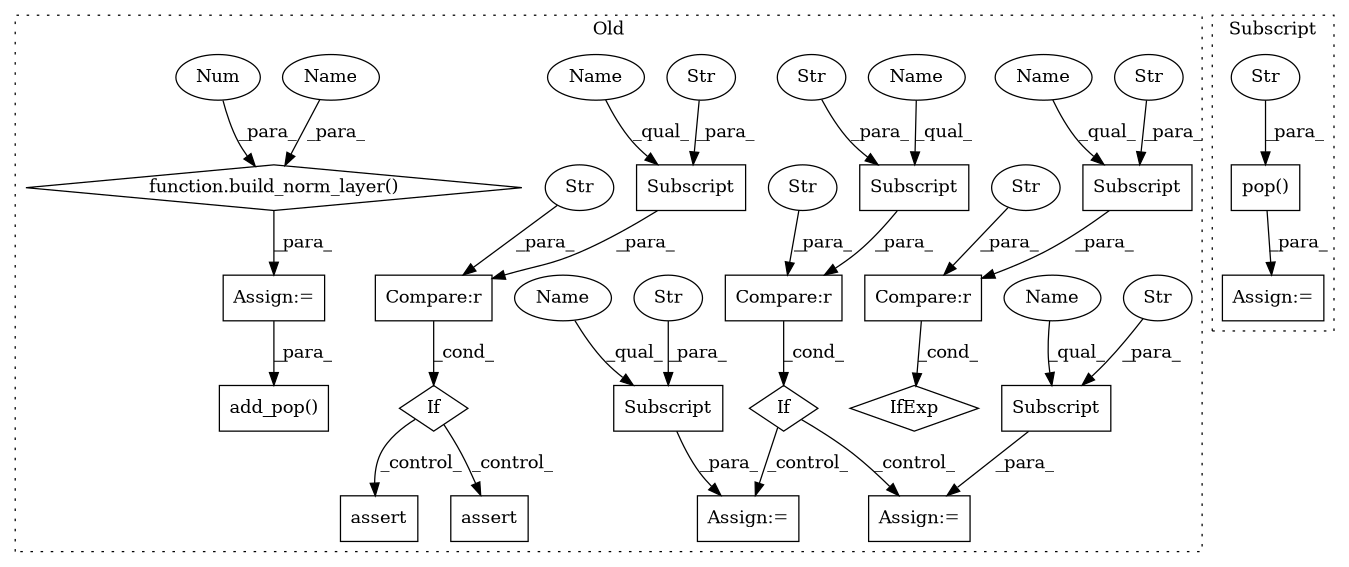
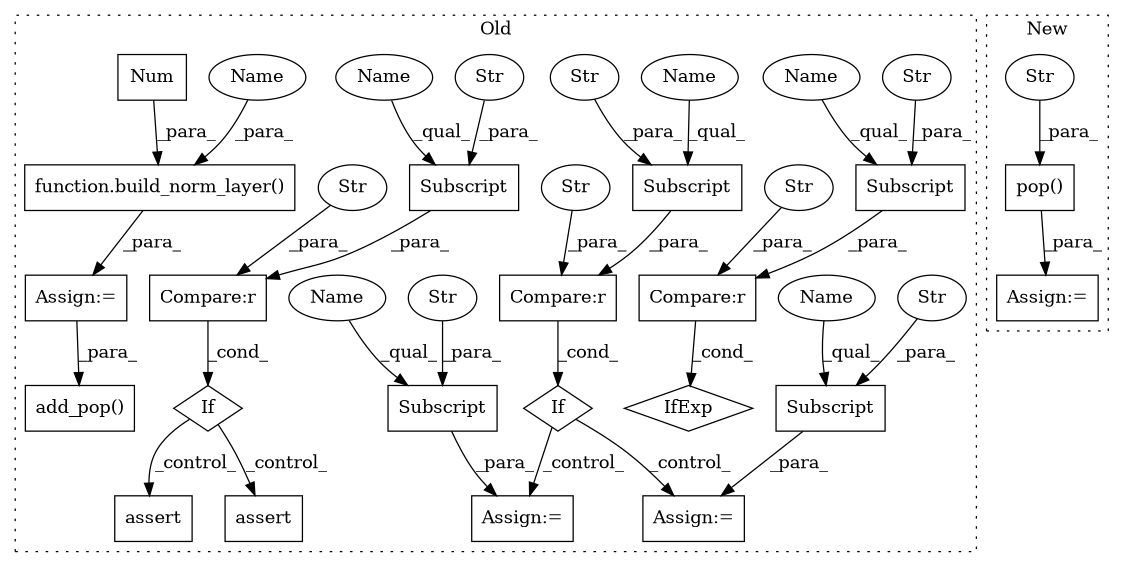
(1273, 30) -> (1047, 30)
(218, 77) -> (152, 77)
(274, 188) -> (160, 188)
